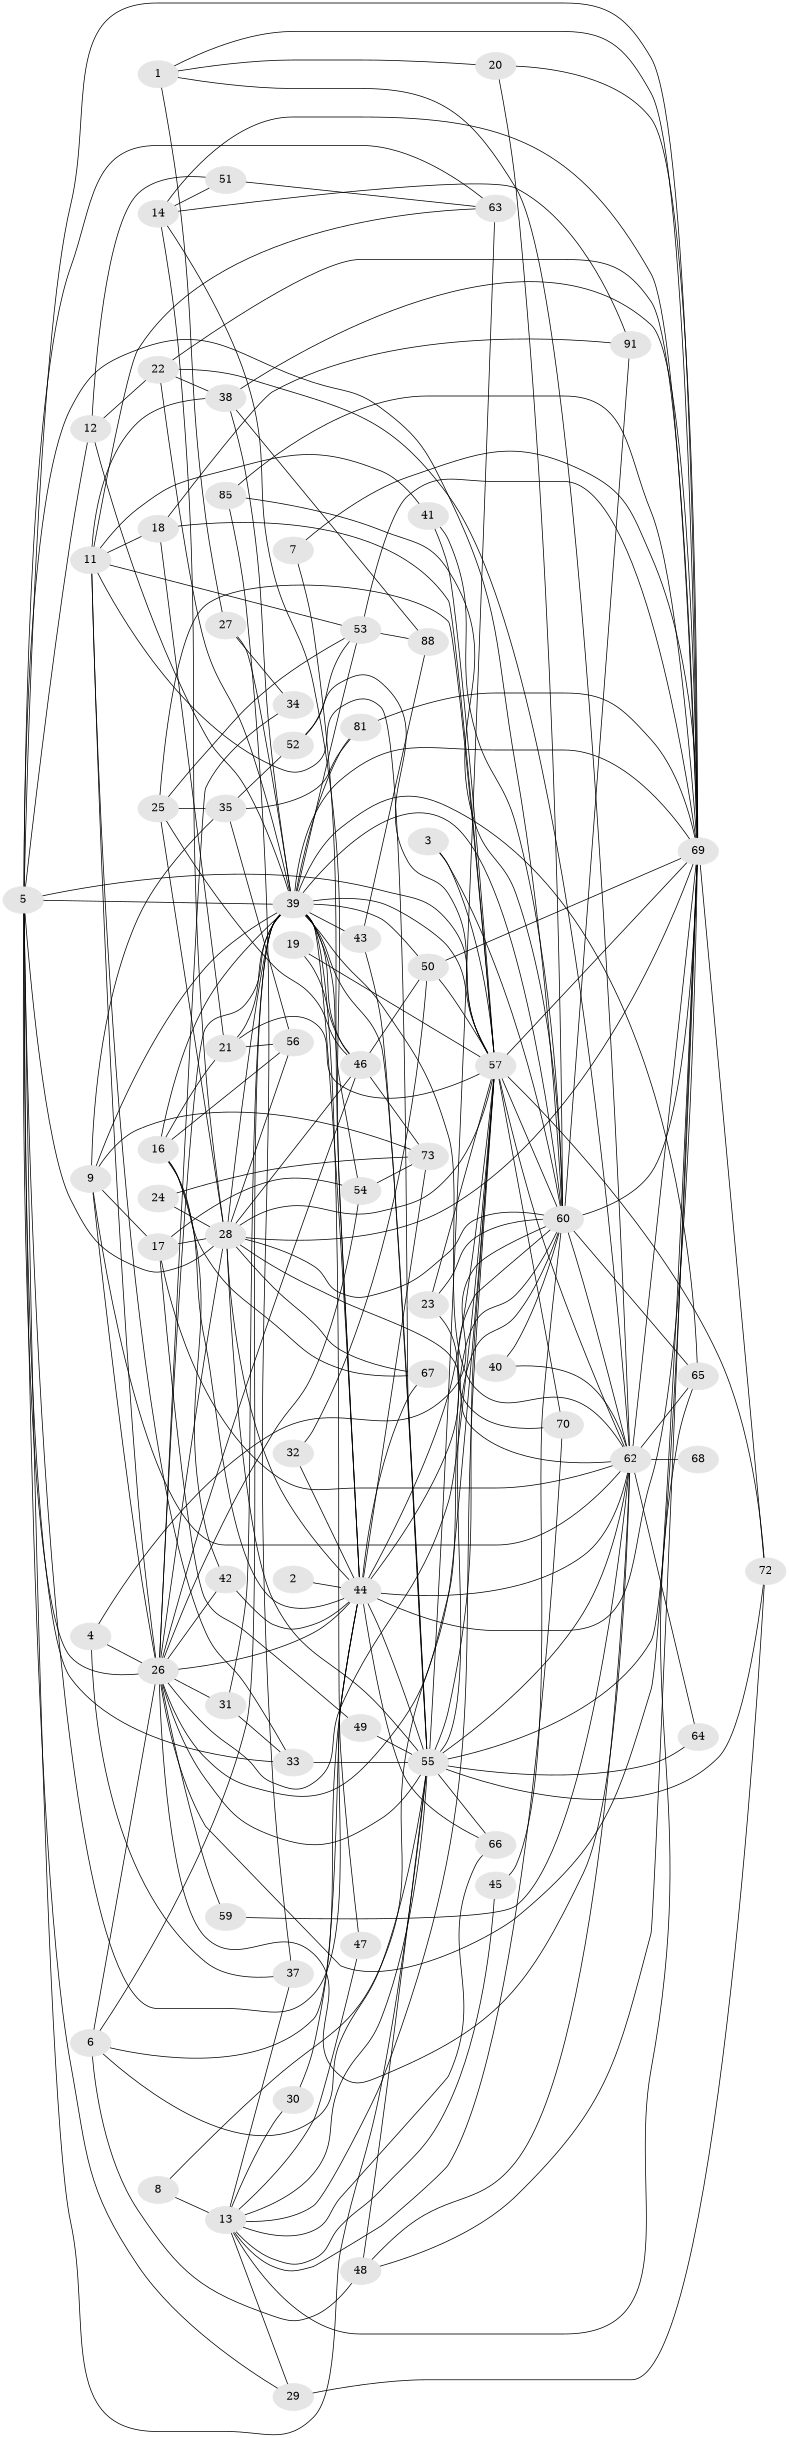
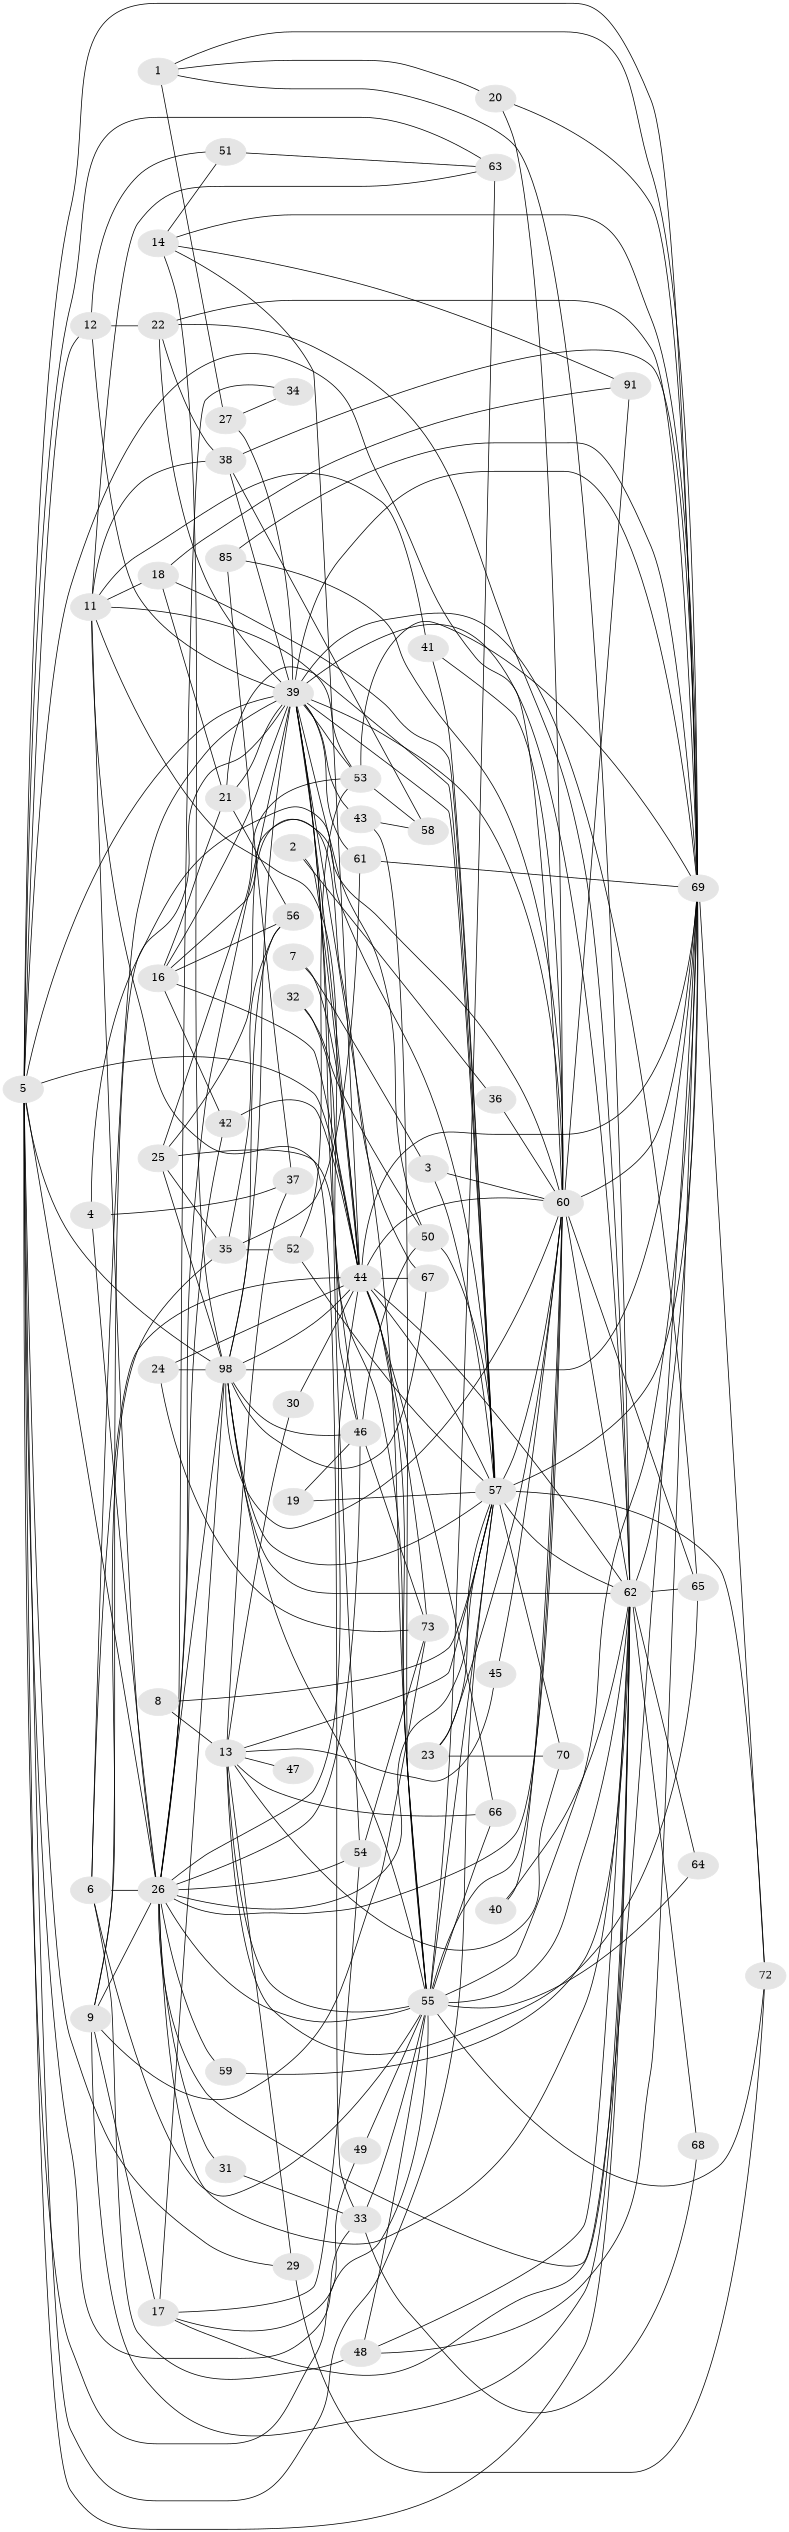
(610, 487) -> (365, 1061)
(428, 642) -> (428, 831)
(361, 728) -> (361, 860)
(552, 914) -> none
none -> (496, 1100)
(226, 1235) -> (226, 1370)
none -> (264, 1322)
(338, 1396) -> none
(250, 1439) -> none
none -> (567, 2405)
none -> (66, 2467)
